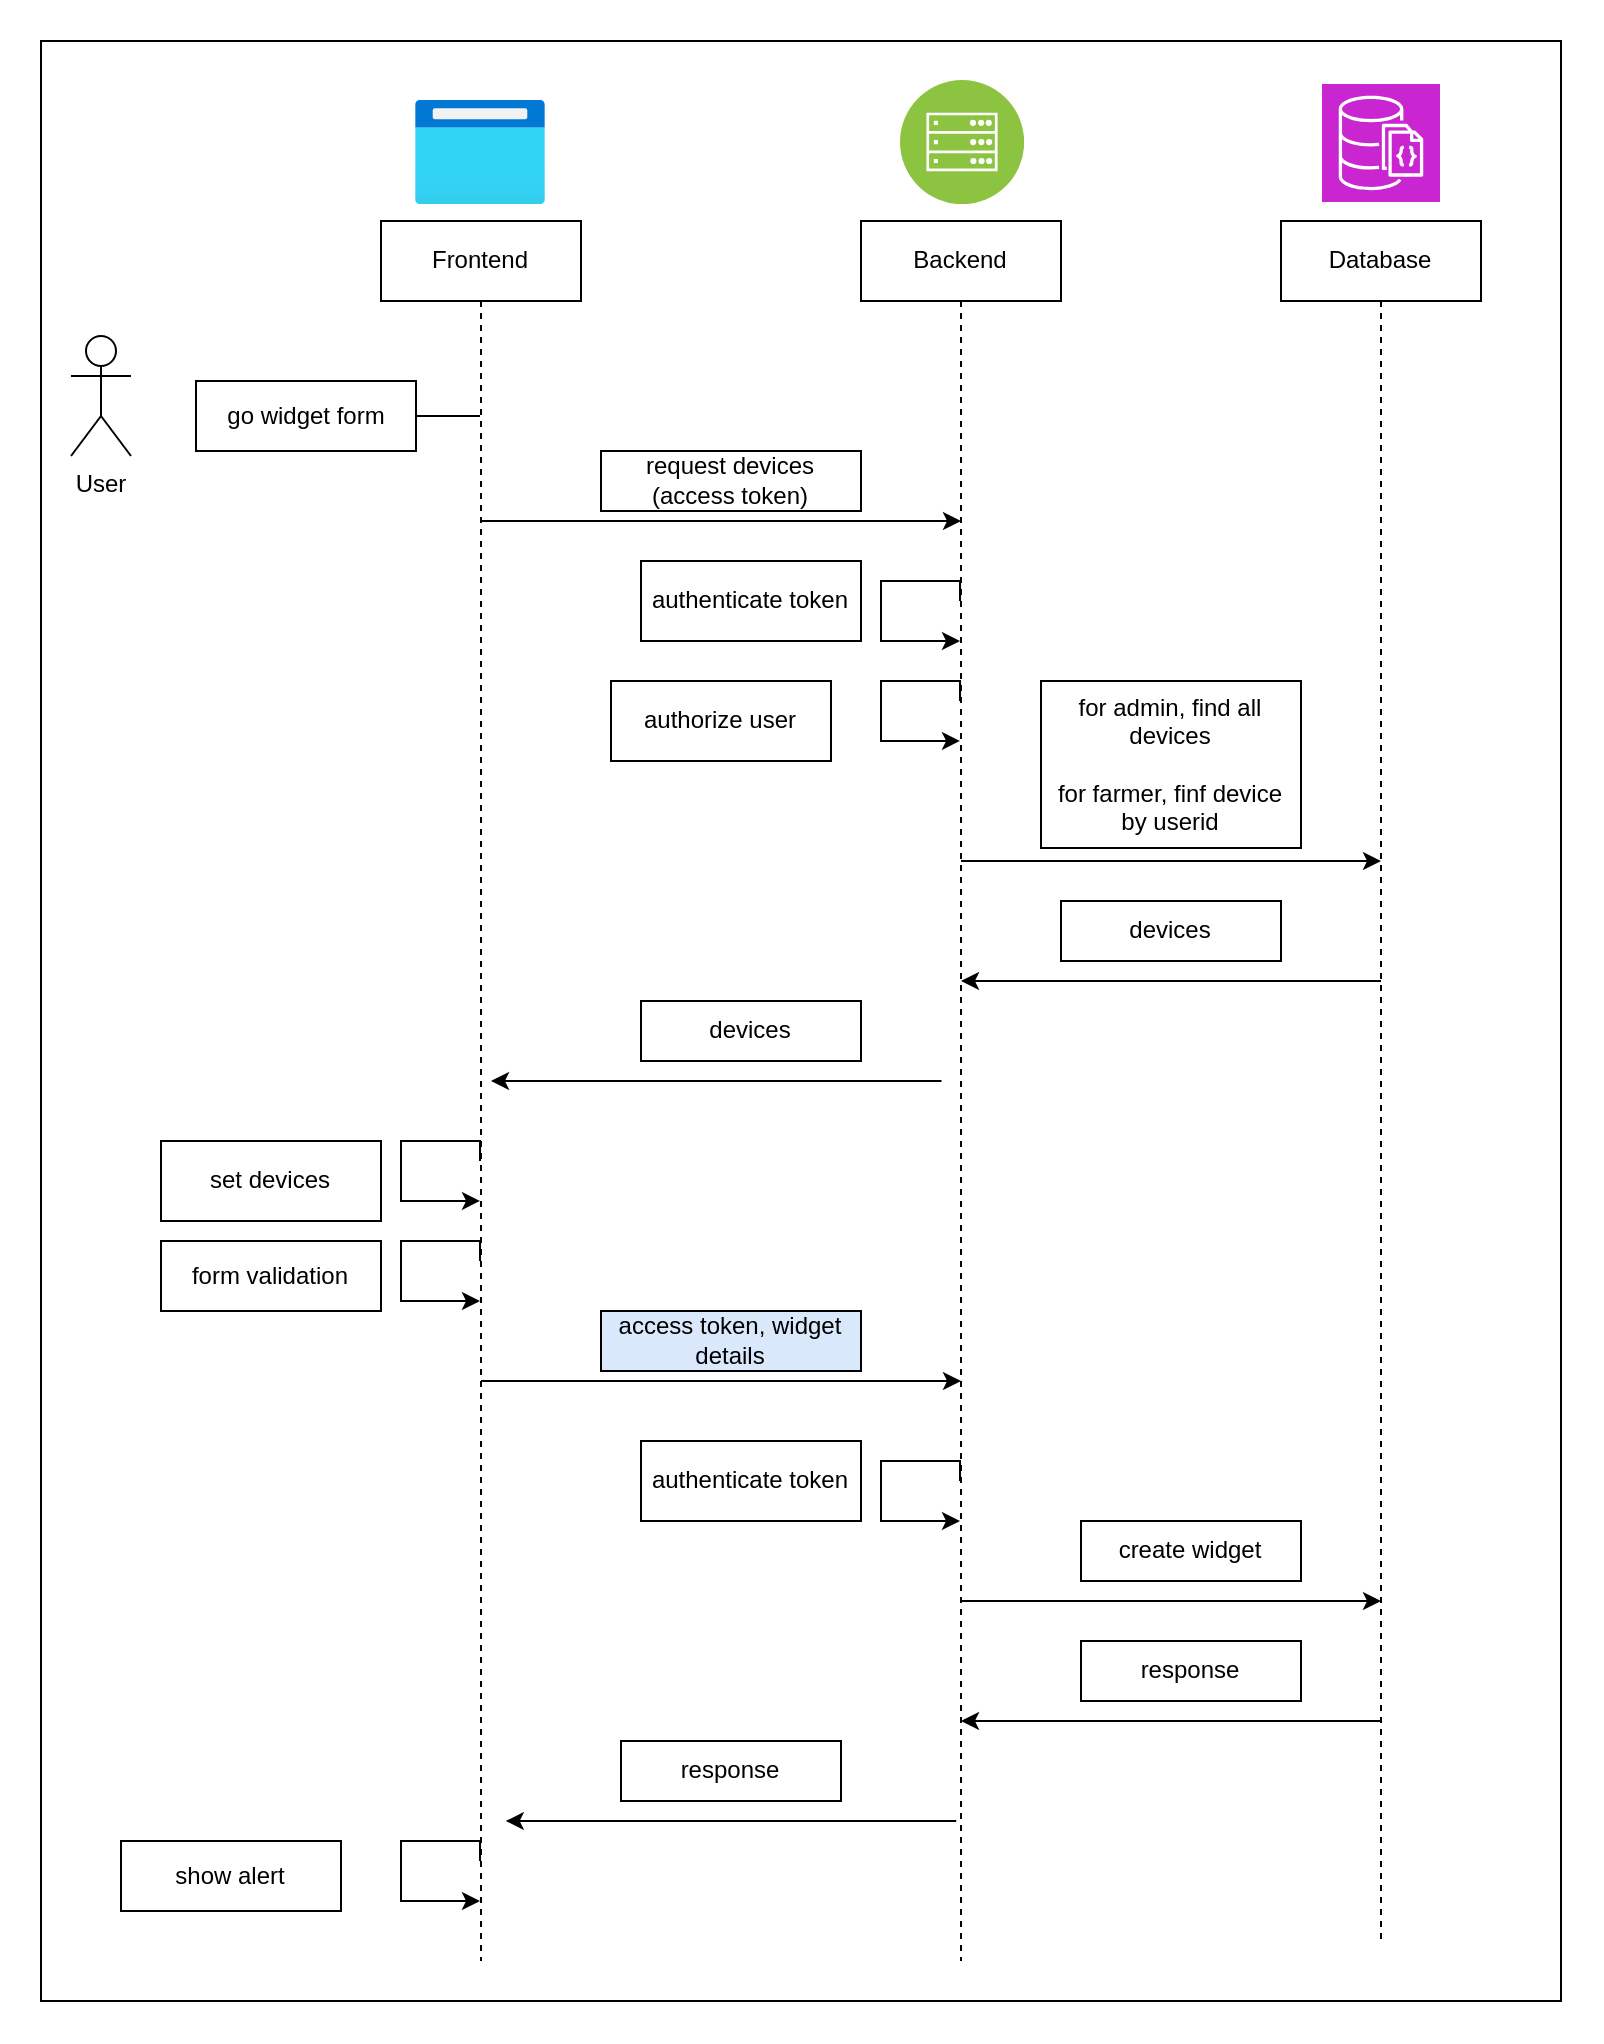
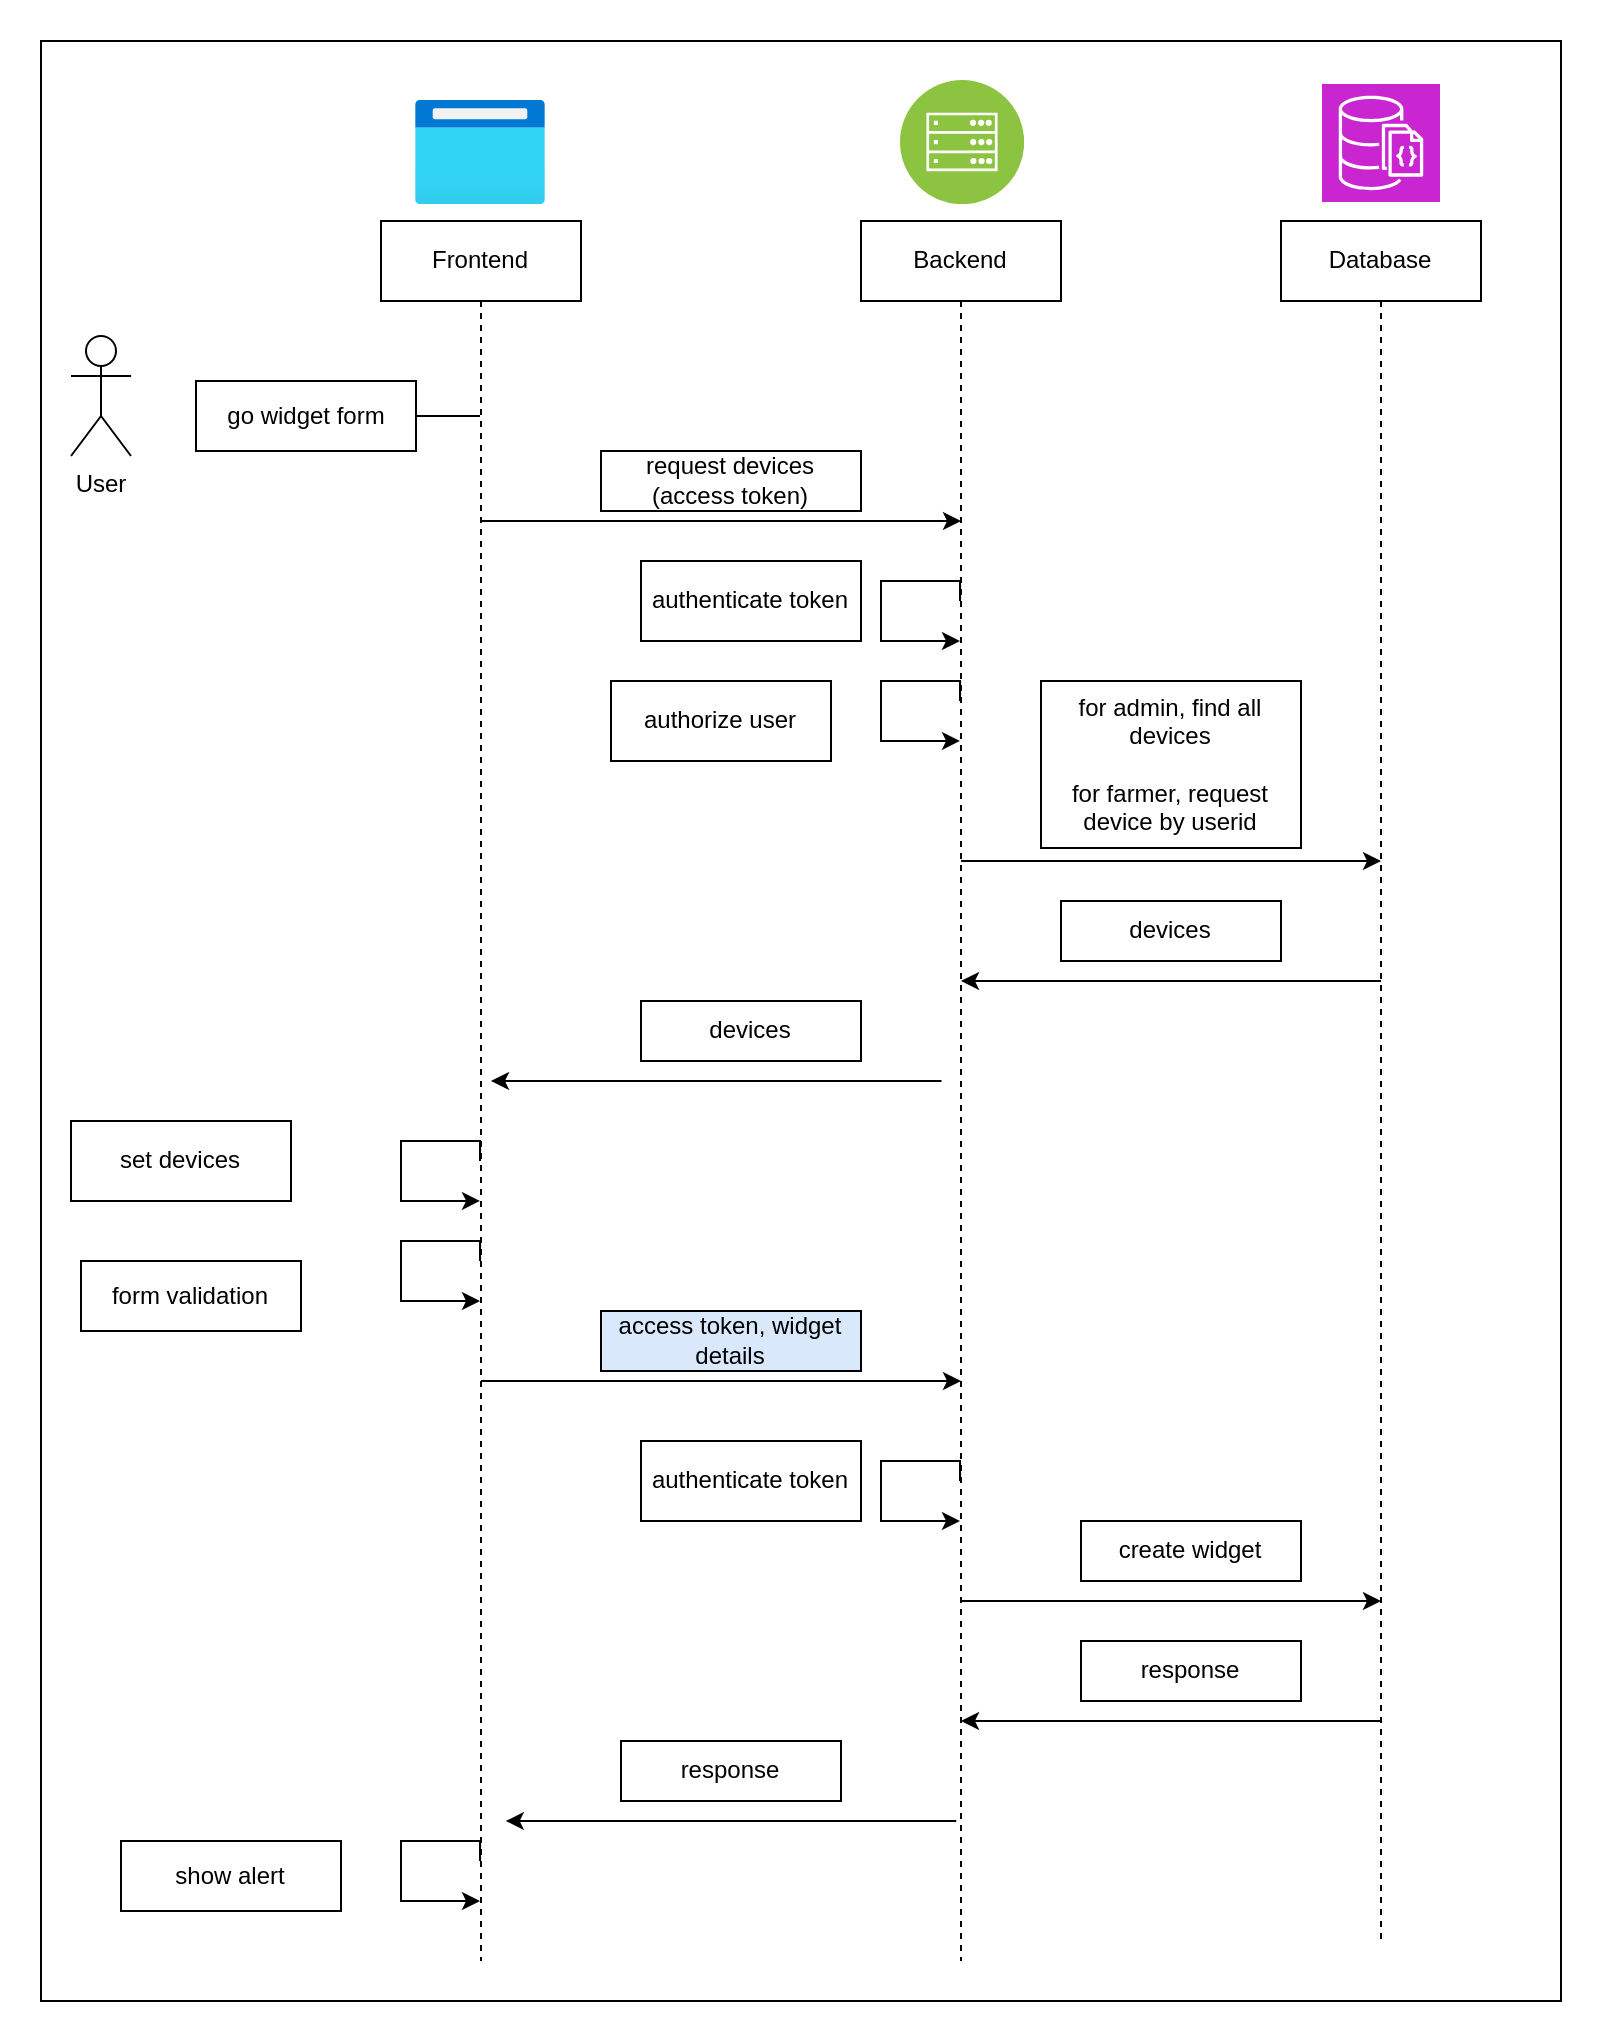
(1171, 765) -> (1171, 765)
(271, 1181) -> (181, 1161)
(271, 1276) -> (191, 1296)
